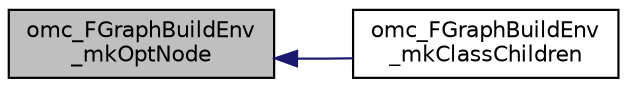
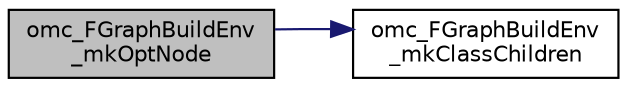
(325, 59) -> (303, 29)
